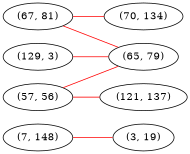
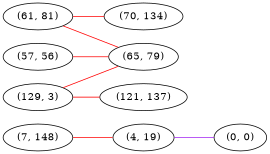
(38, 16) -> (38, 16)
(86, 97) -> (86, 97)
(144, 137) -> (144, 137)
none -> (240, 137)
